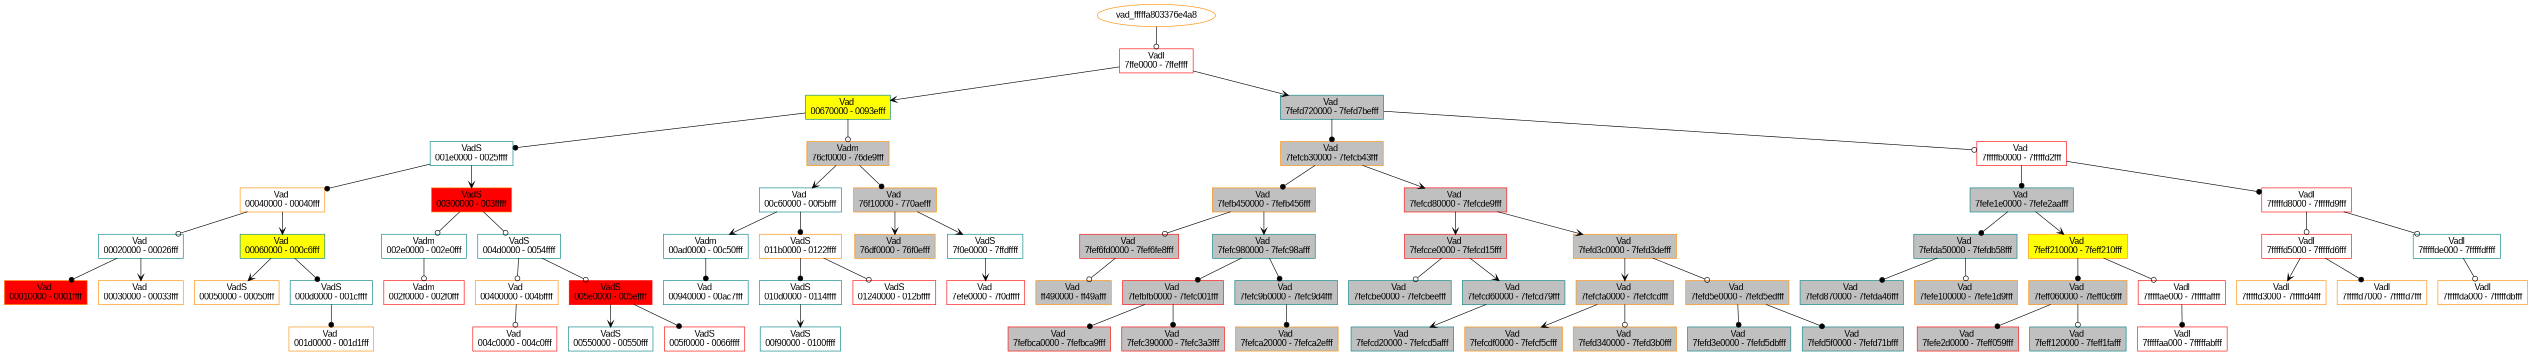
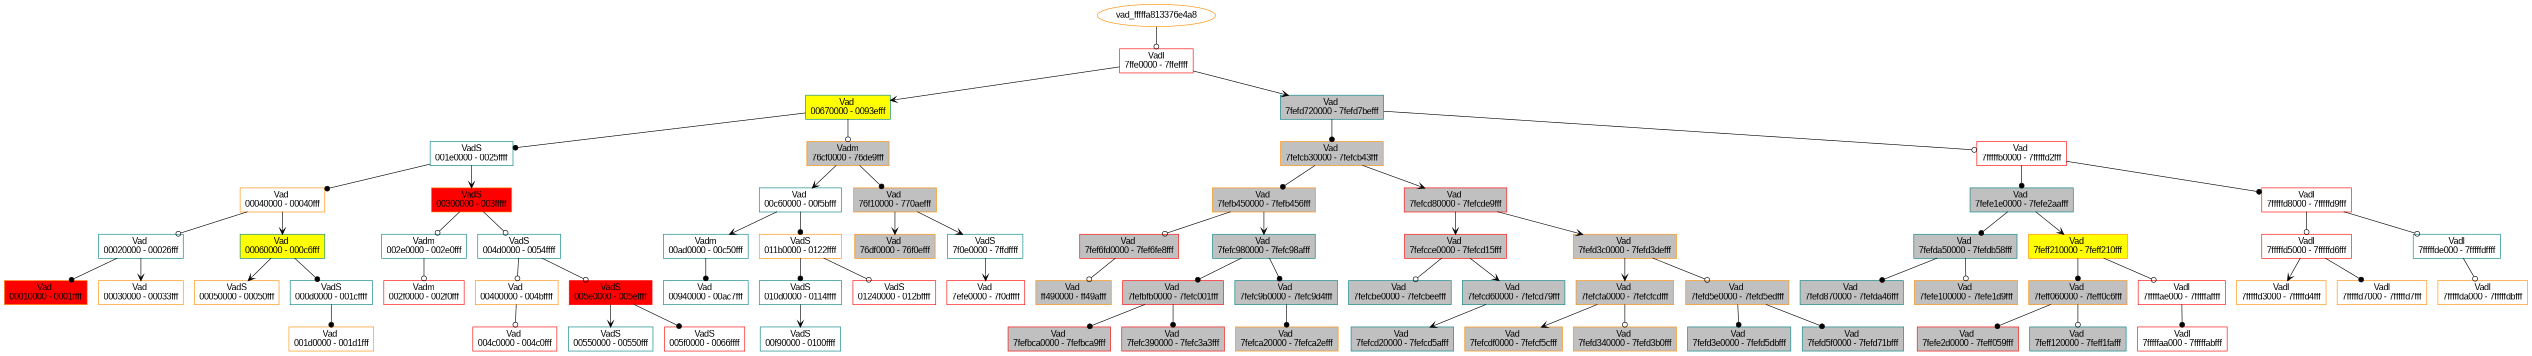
(1156, 15) -> (1156, 15)
